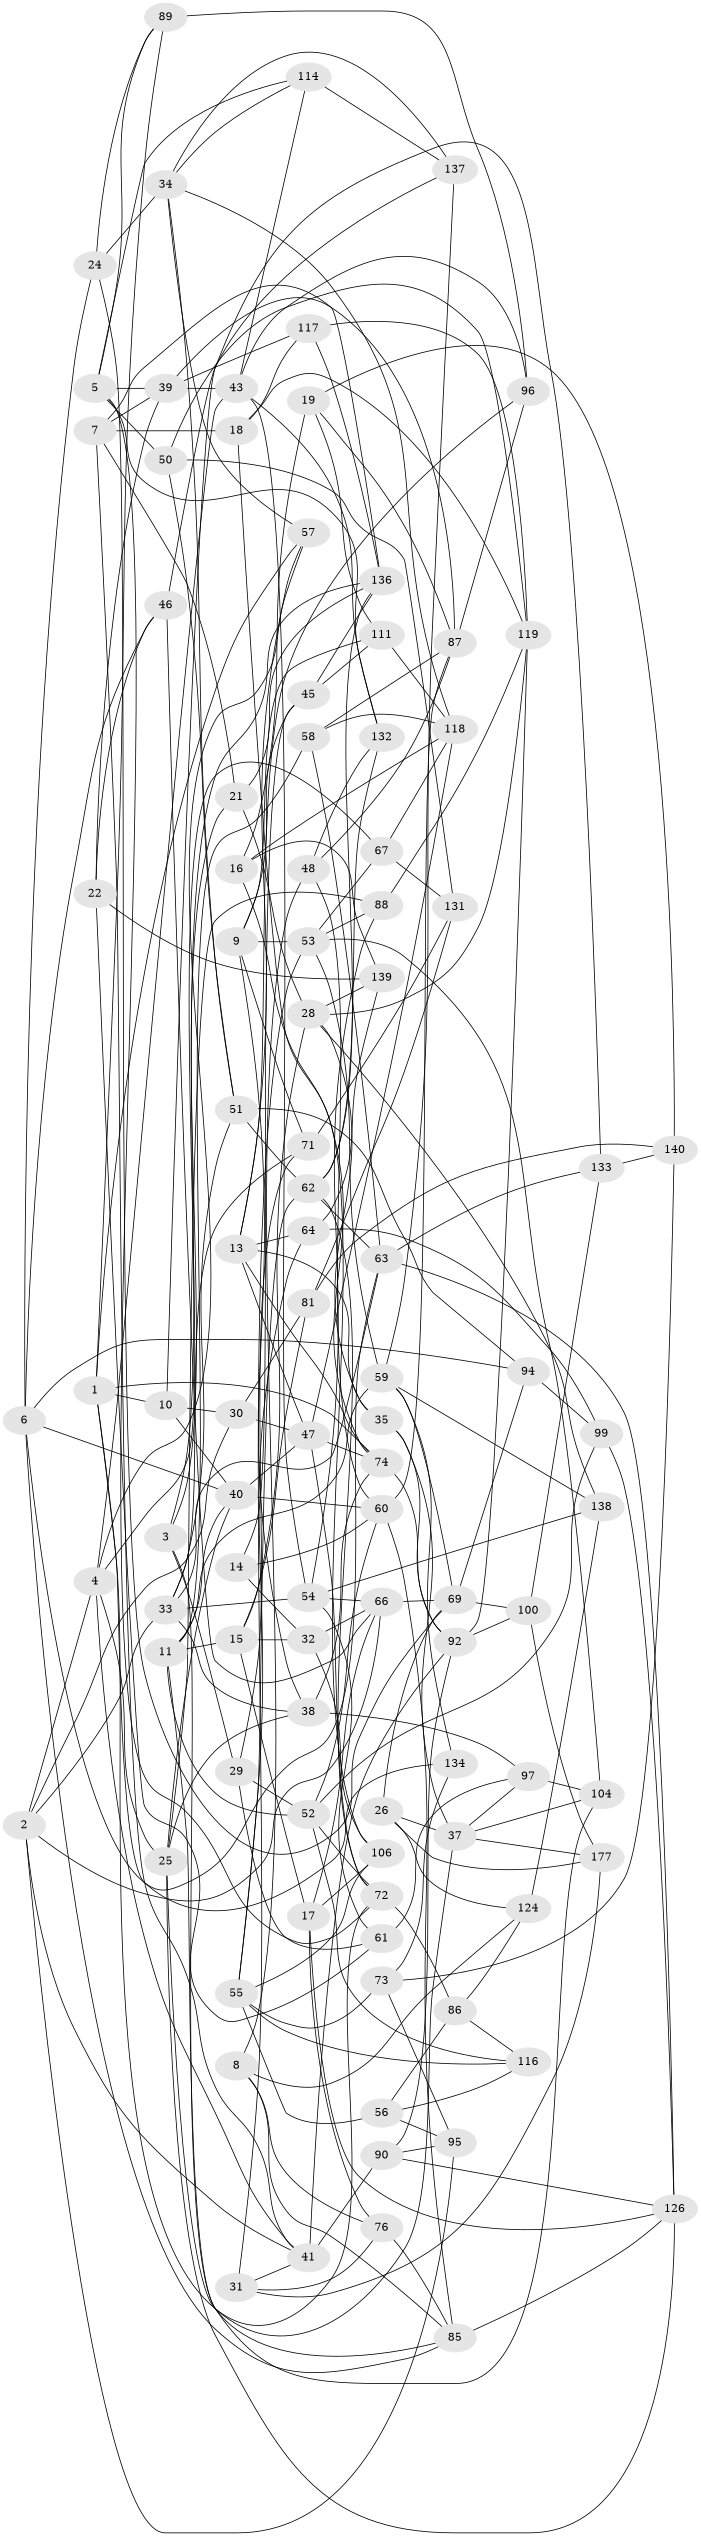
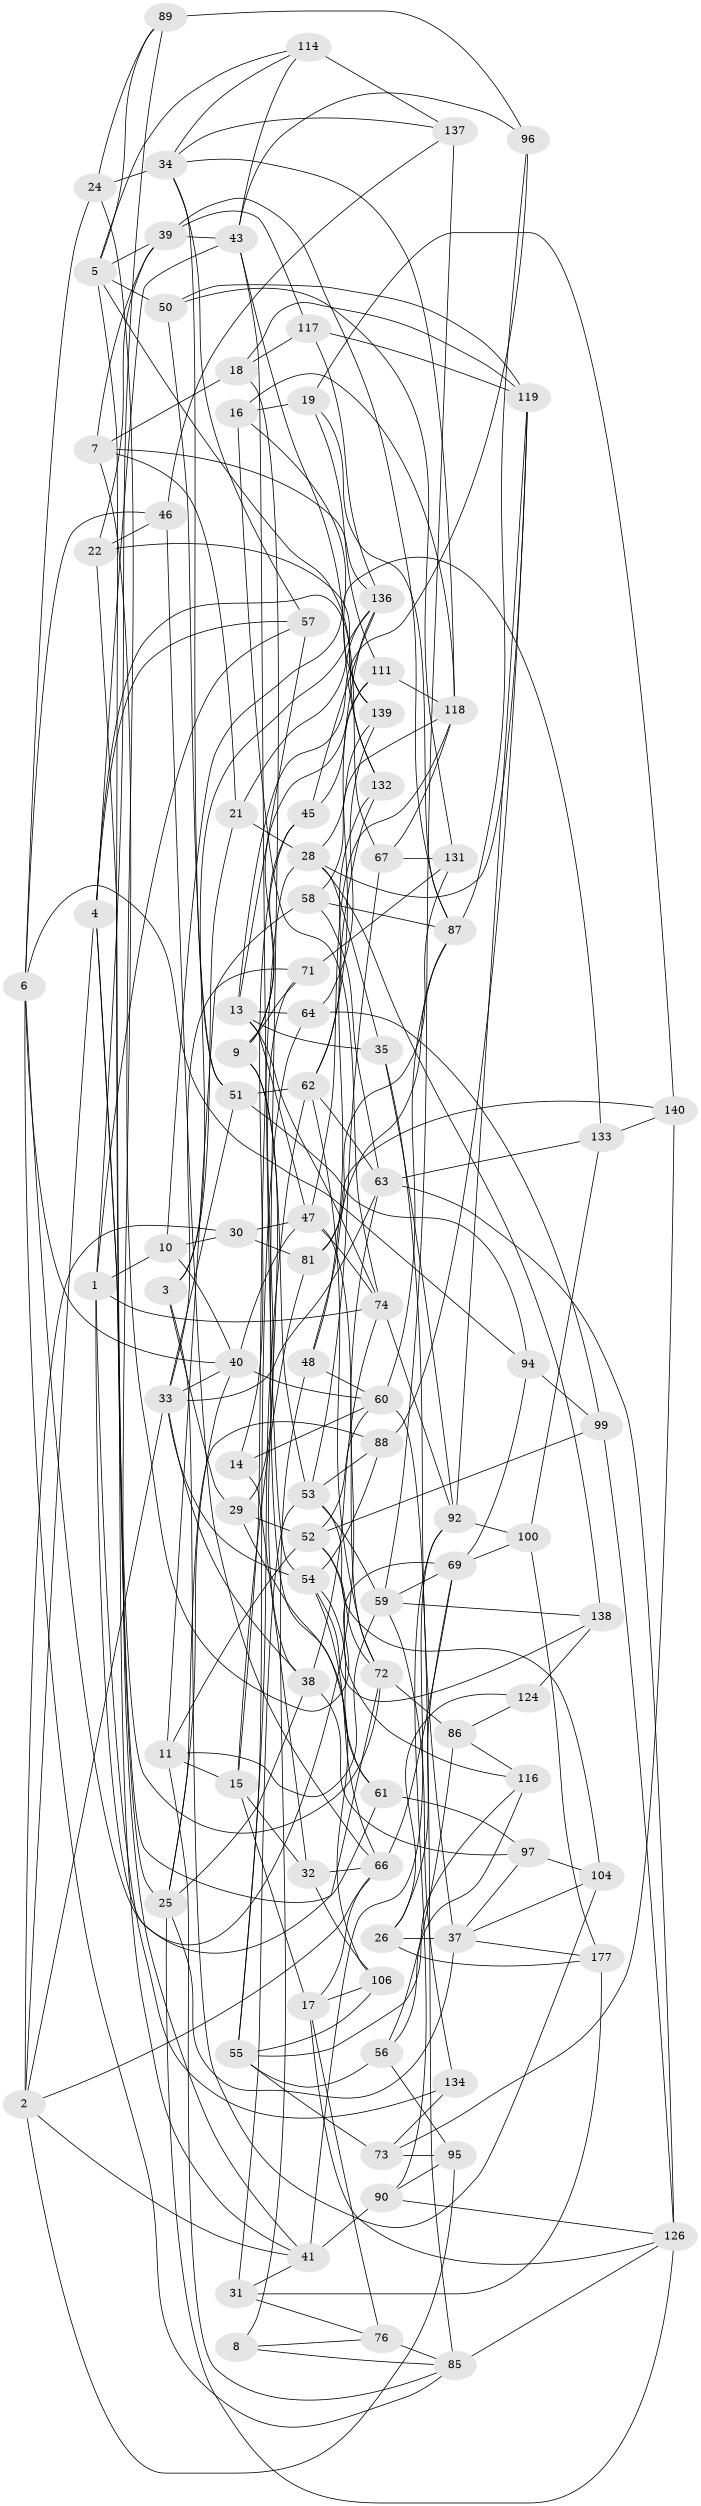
(208, 1539) -> (206, 1379)
(390, 2038) -> none
